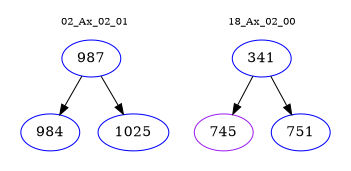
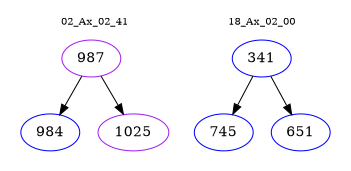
(95, 22) -> (95, 22)
(91, 59) -> (91, 59)
(133, 132) -> (133, 132)
(224, 132) -> (224, 132)
(301, 132) -> (301, 132)
